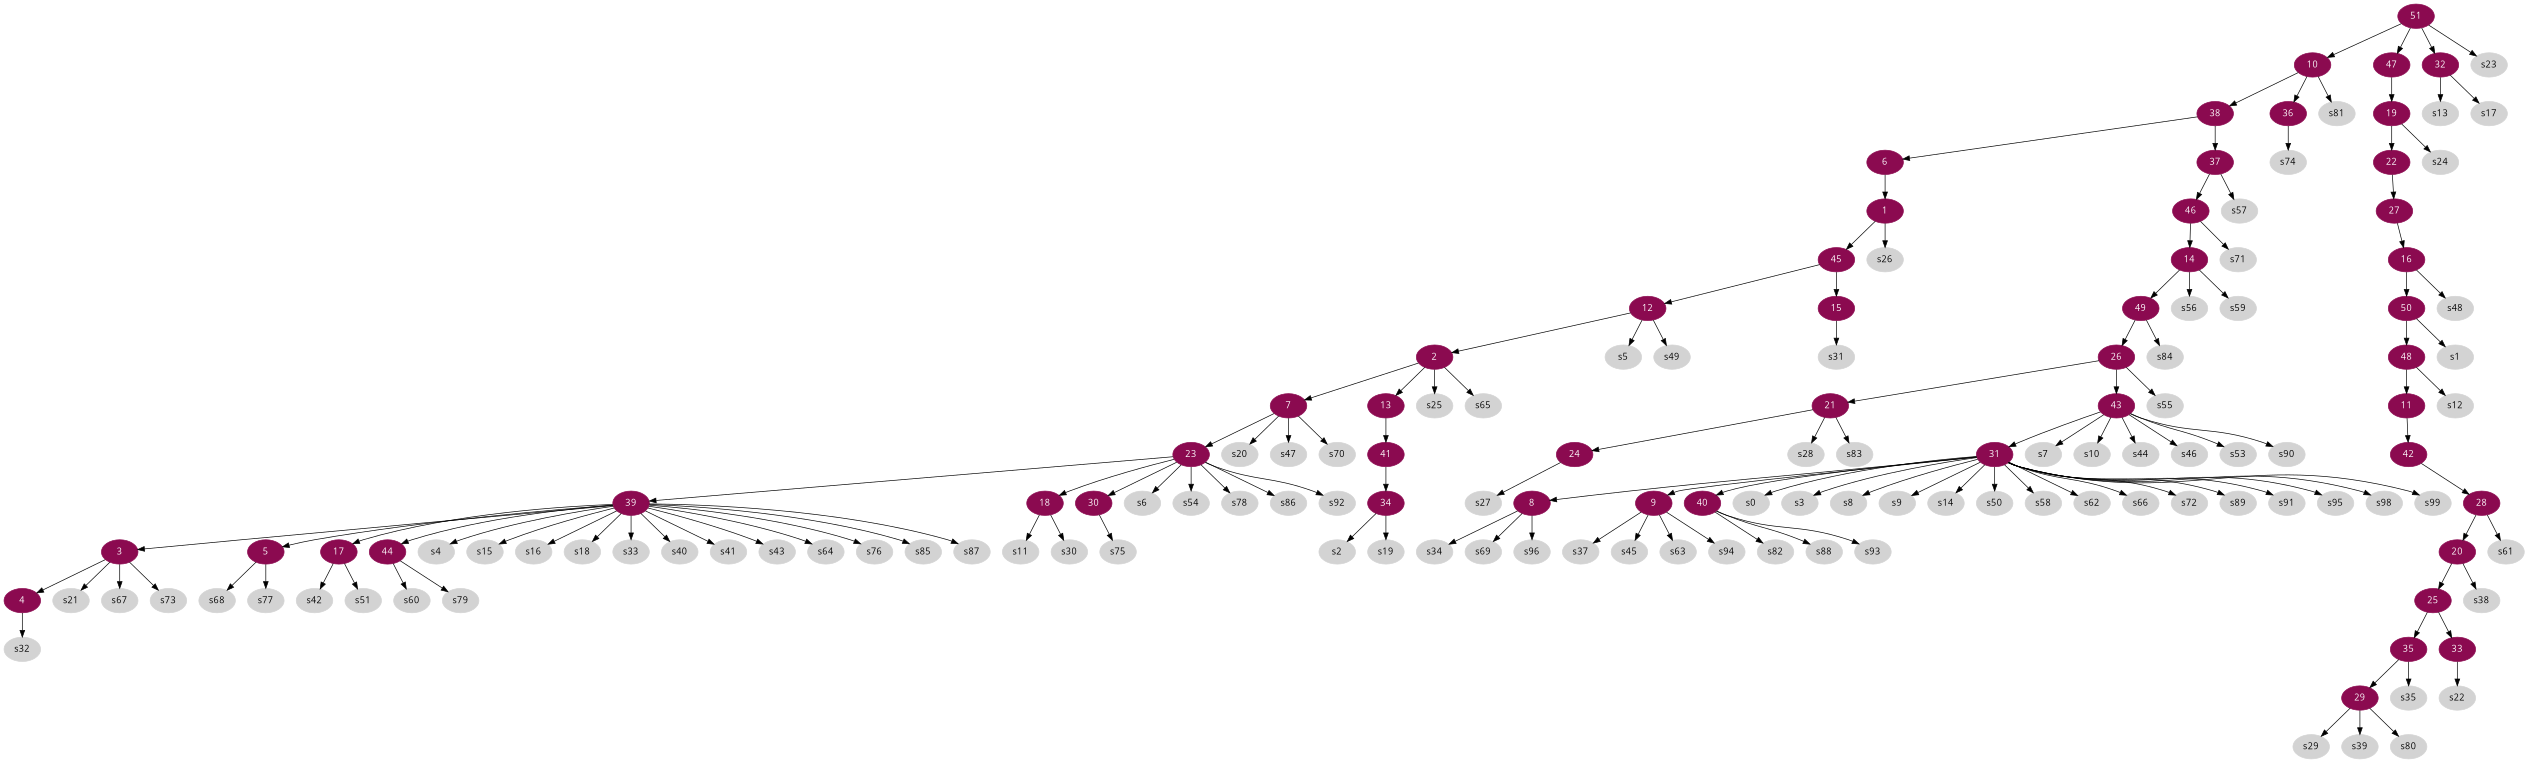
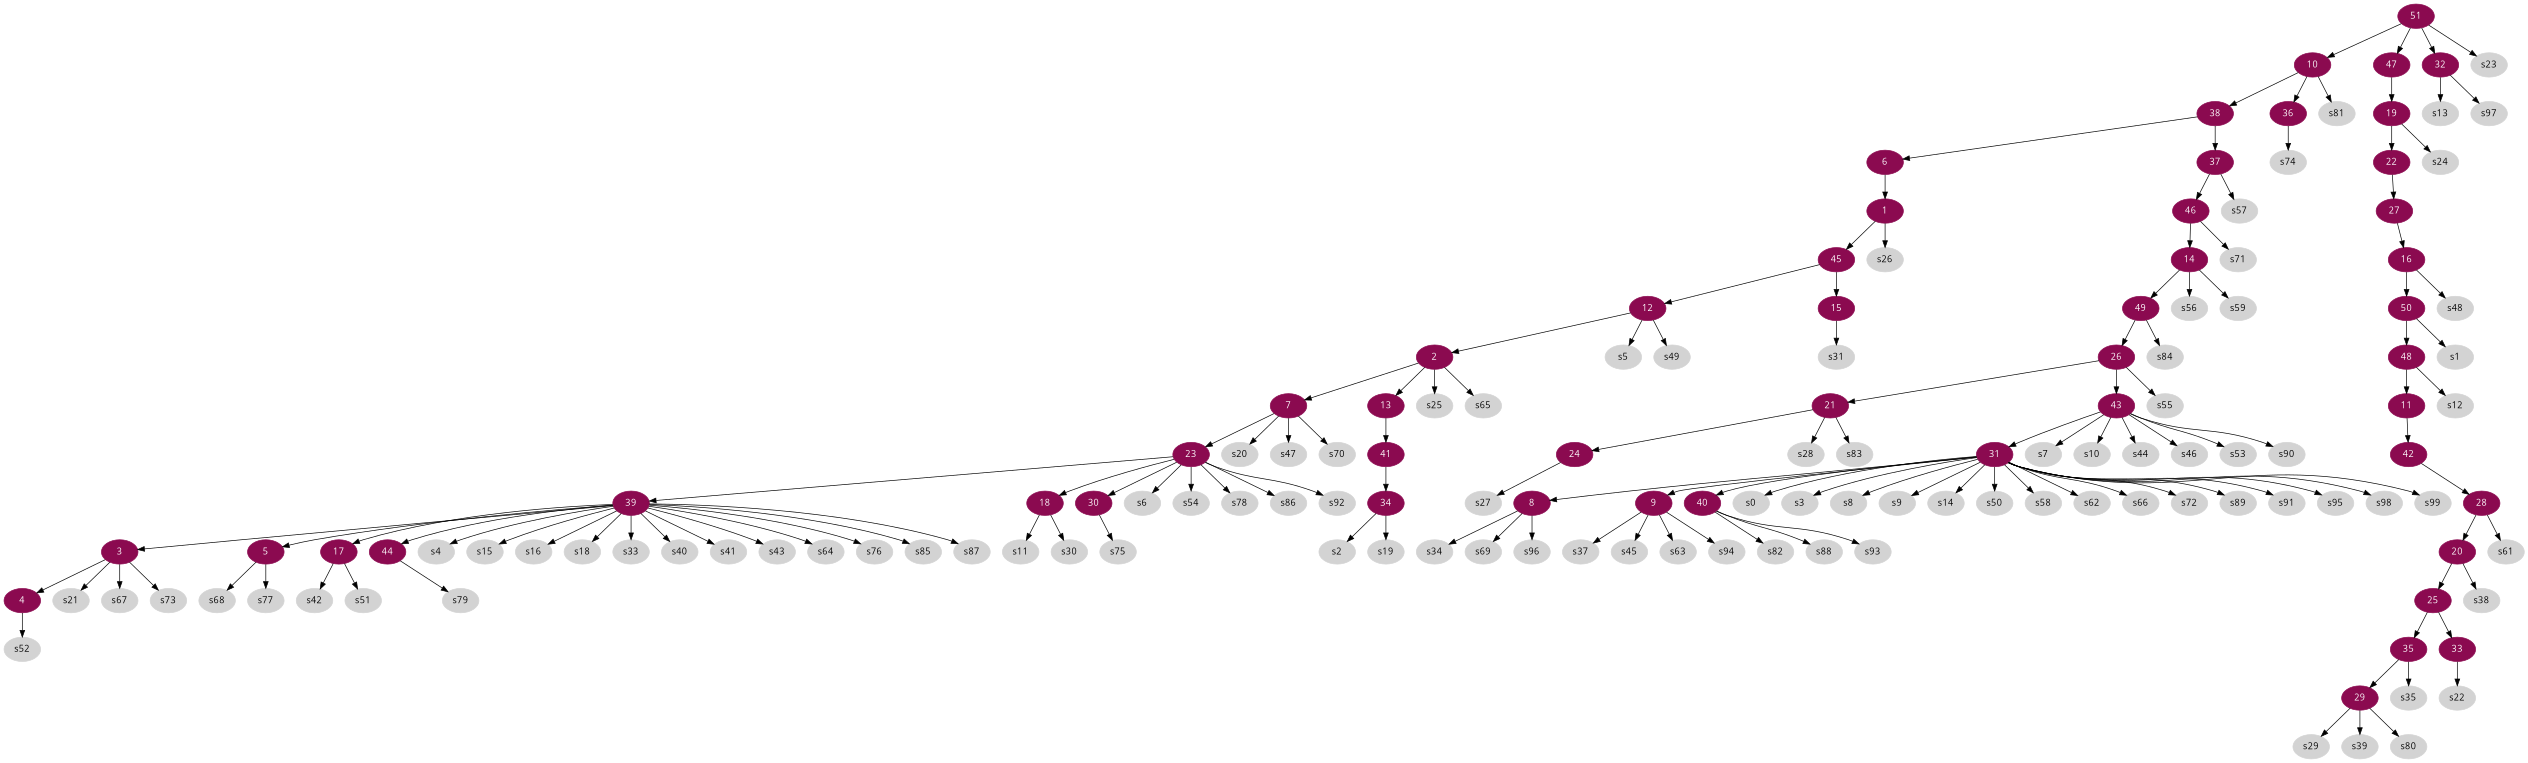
(2489, 114) -> (2489, 114)
(412, 601) -> none
(22, 649) -> (22, 649)
